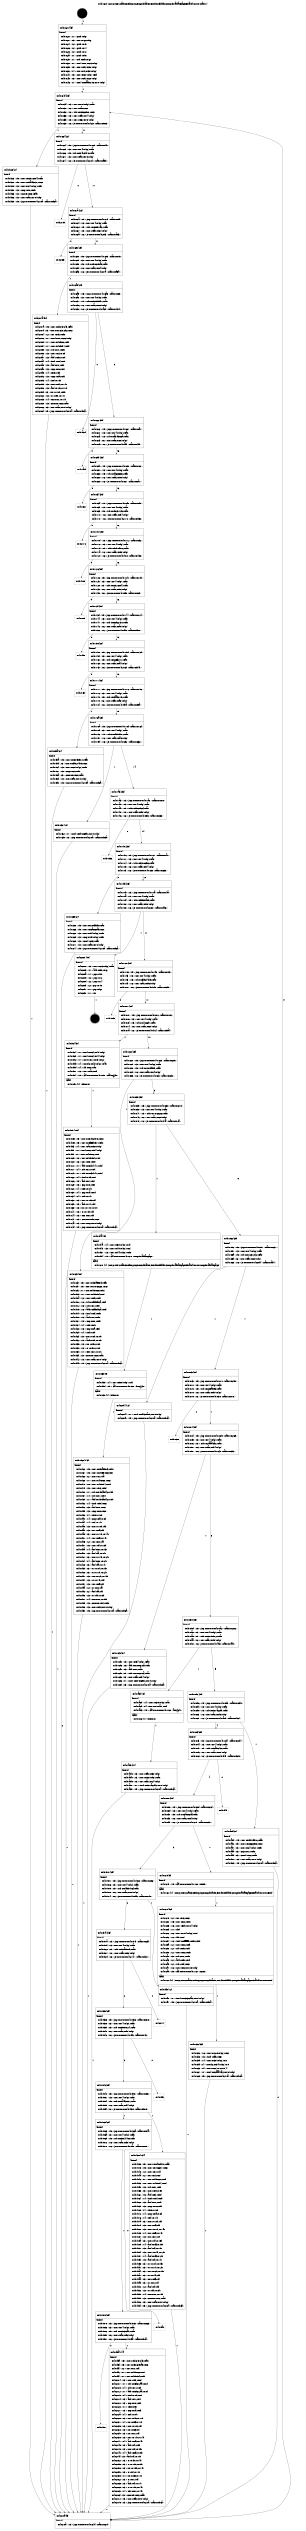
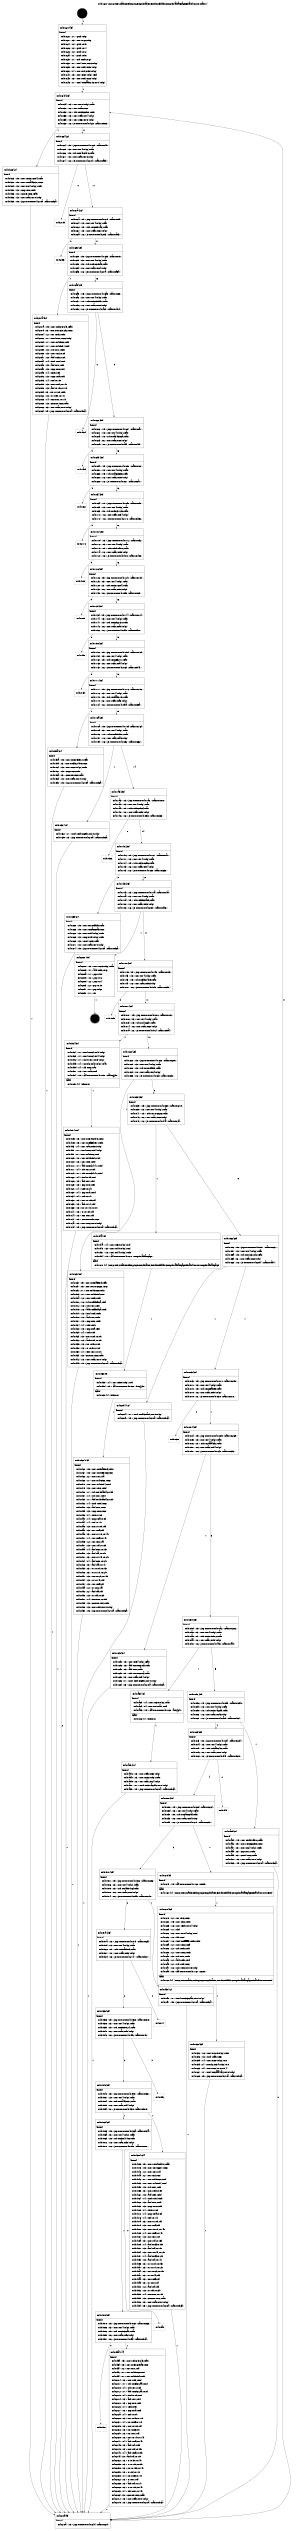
none -> (95, 278)
